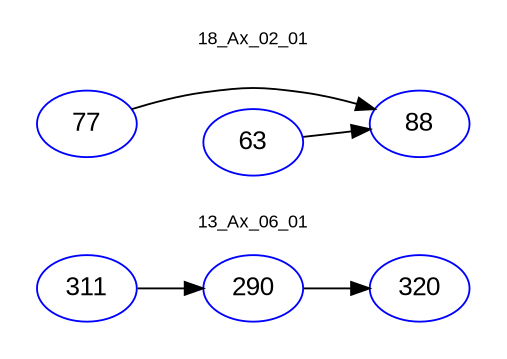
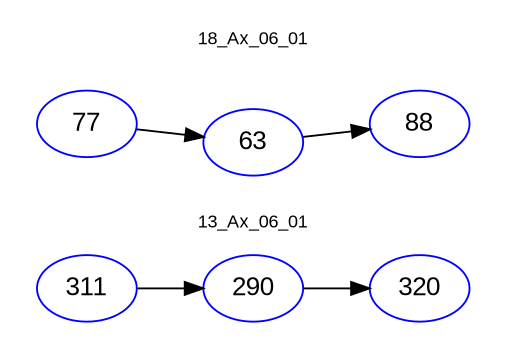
(253, 40) -> (253, 40)
(244, 88) -> (161, 132)
